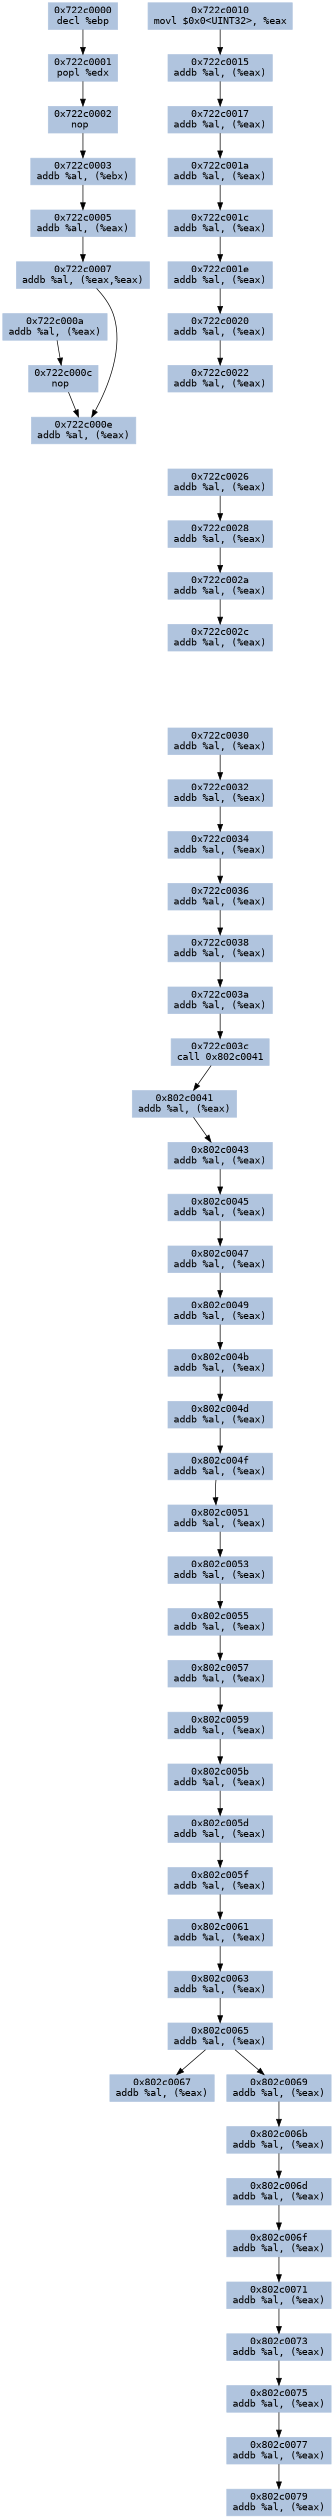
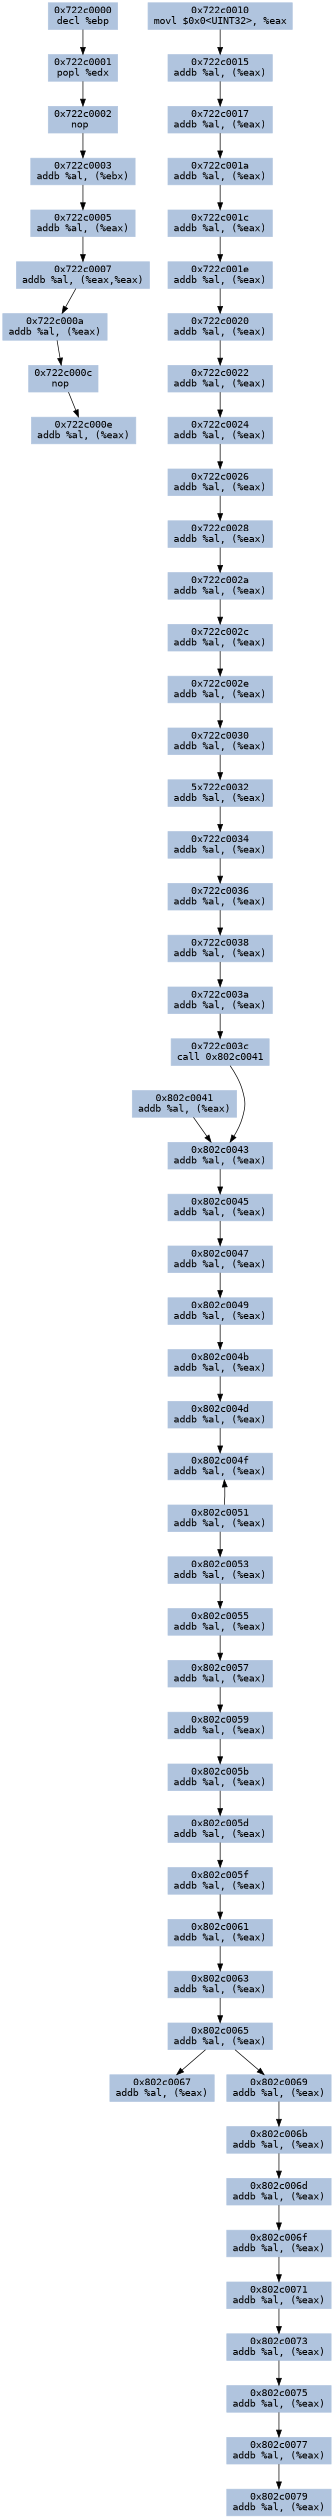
(116, 349) -> (71, 298)
none -> (220, 430)
none -> (220, 690)
(220, 793) -> (220, 793)
(204, 1075) -> (245, 1100)
(215, 1489) -> (225, 1496)
